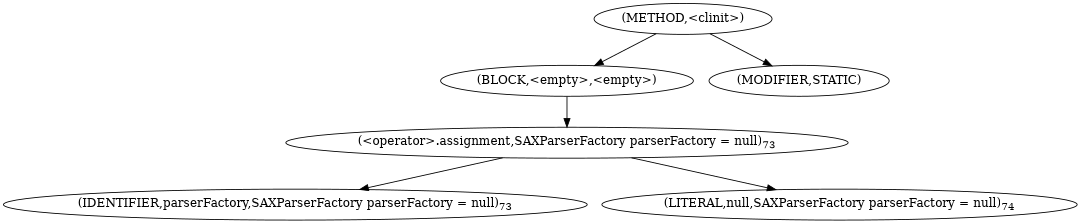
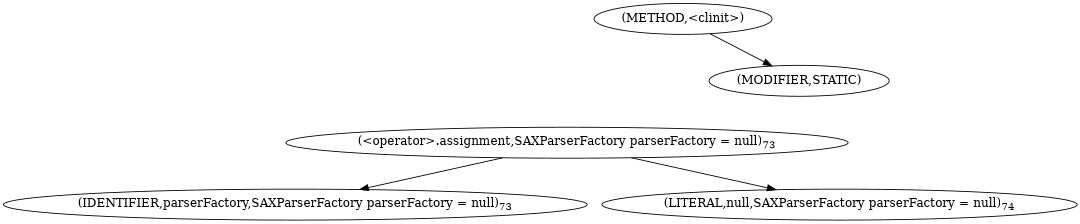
(567, 81) -> none
